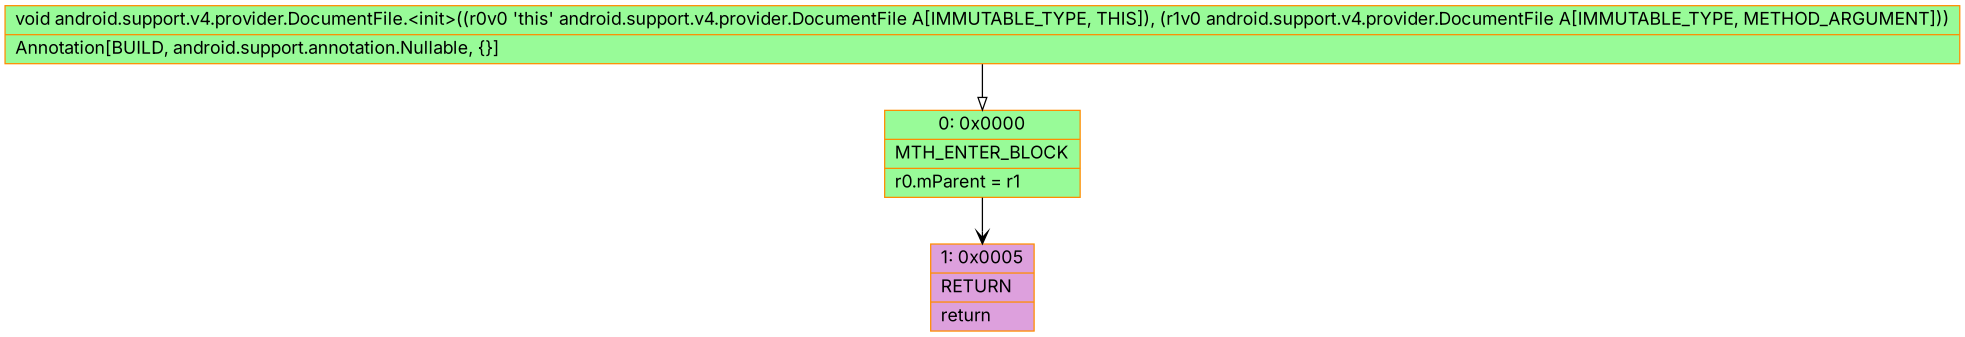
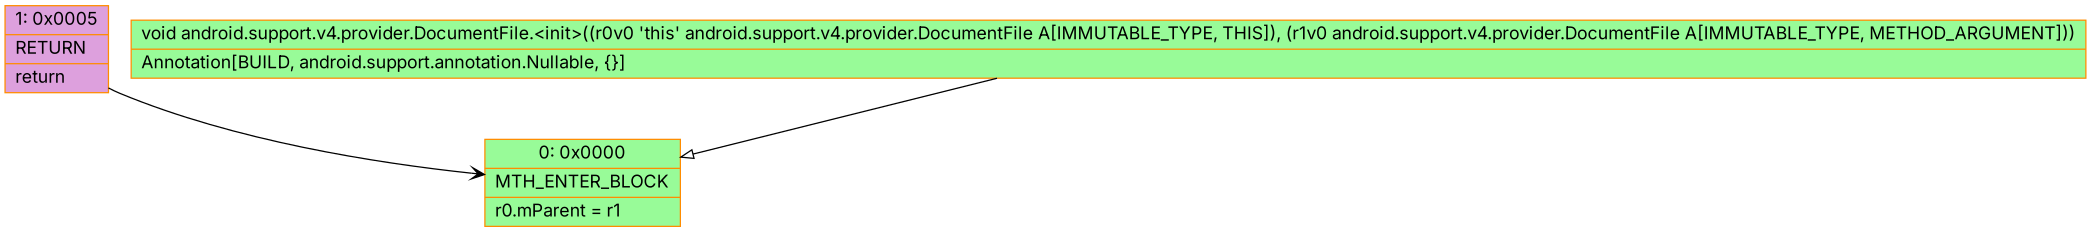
(982, 214) -> (287, 144)
